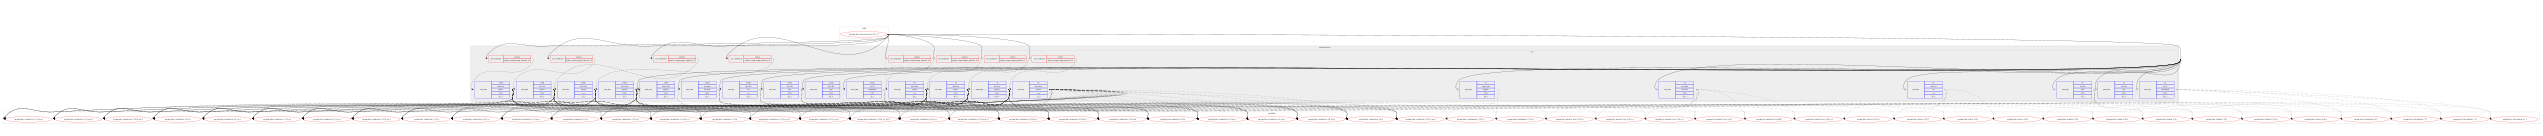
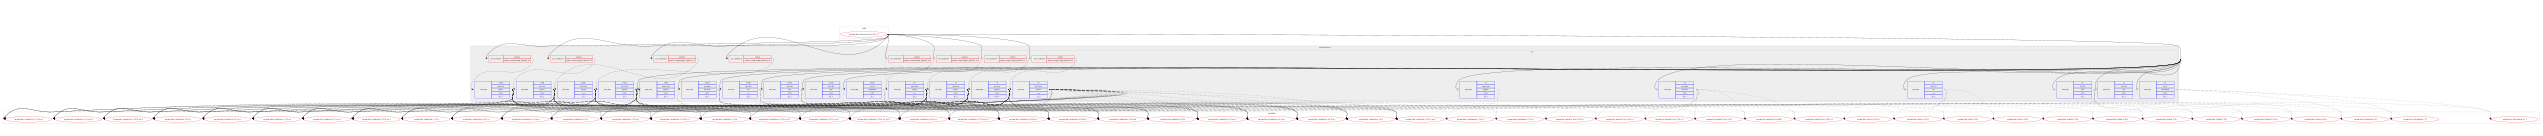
(2465, 119) -> none
